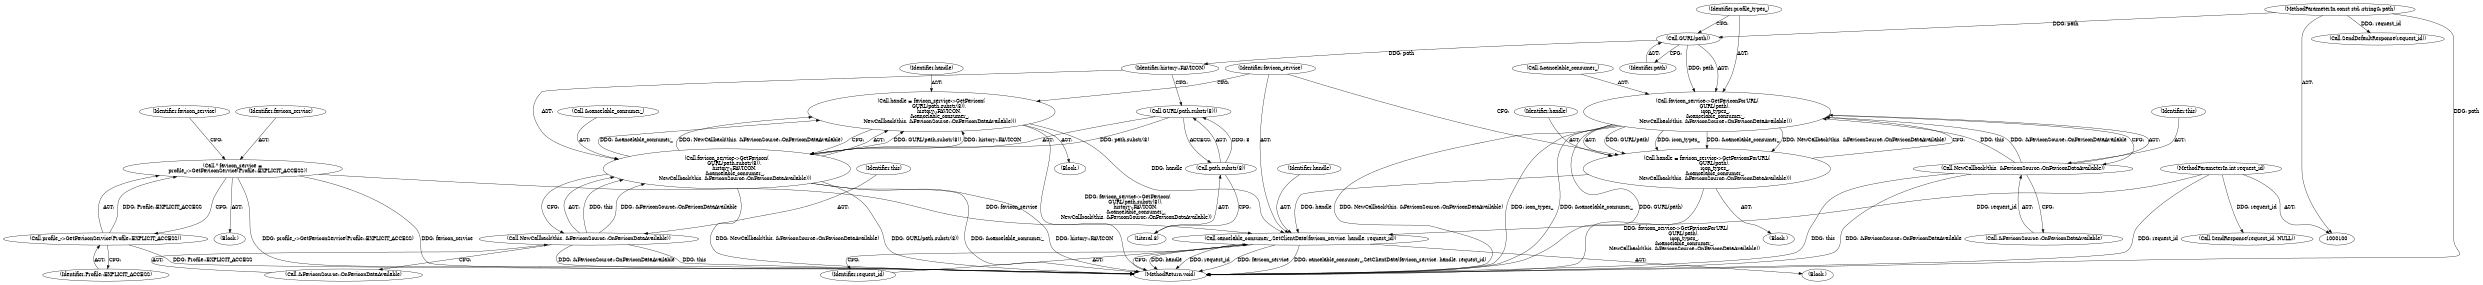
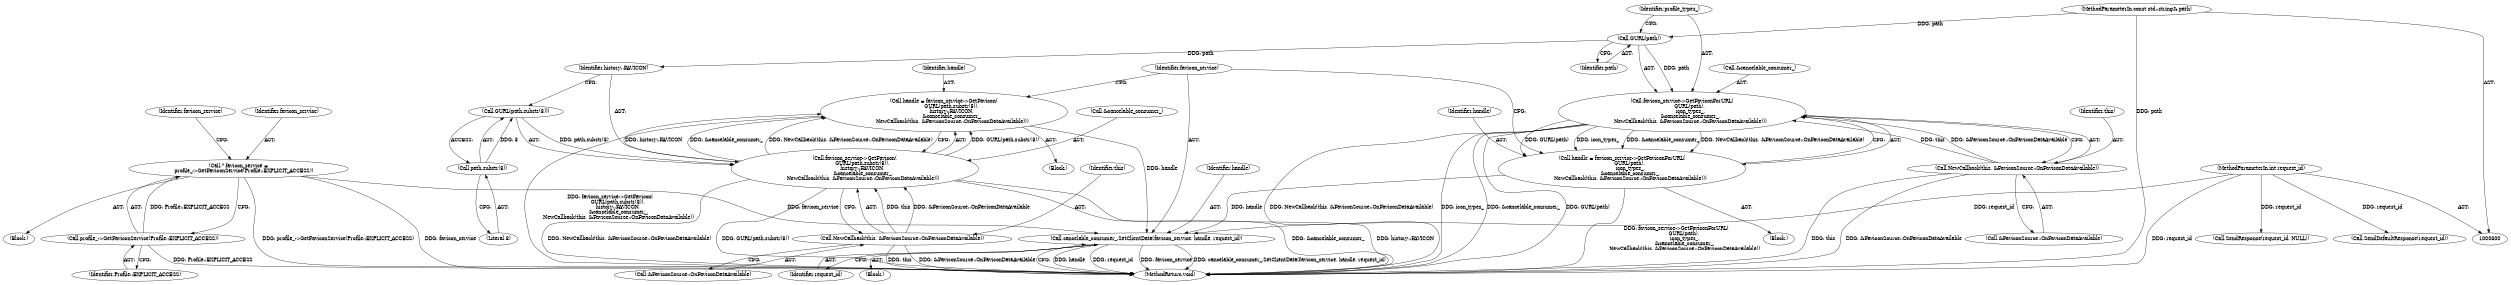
(2357, 23) -> (2329, 203)
(2337, 239) -> (2490, 239)
